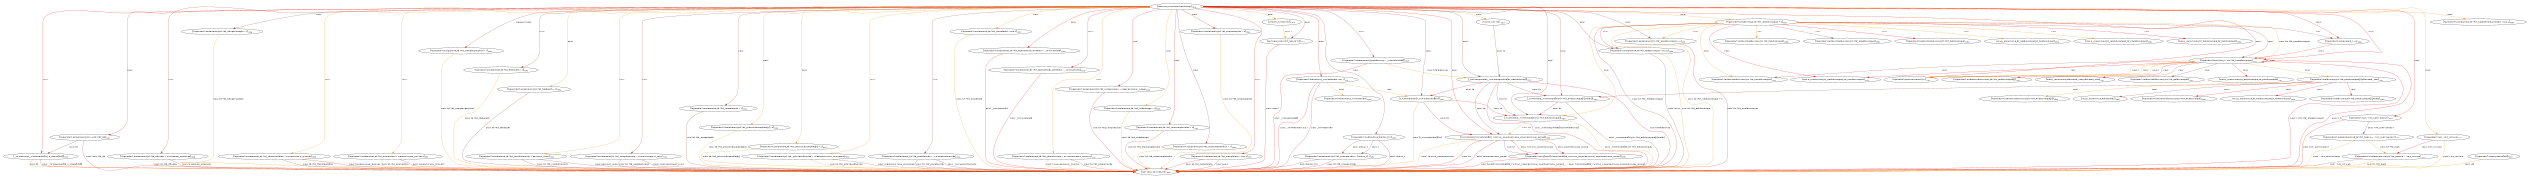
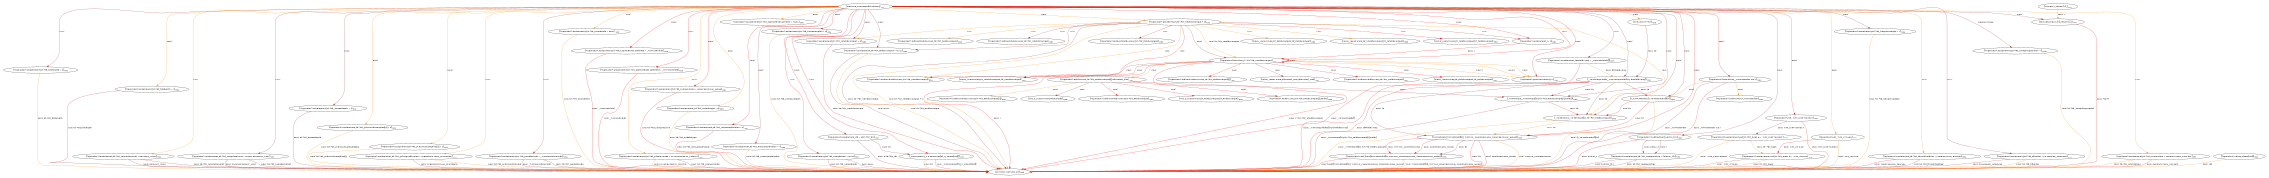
(1238, 10) -> none
(552, 156) -> (159, 156)
